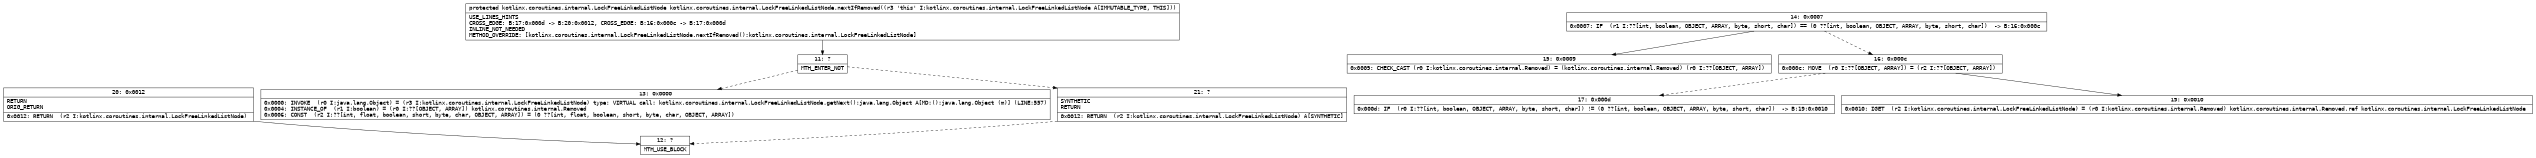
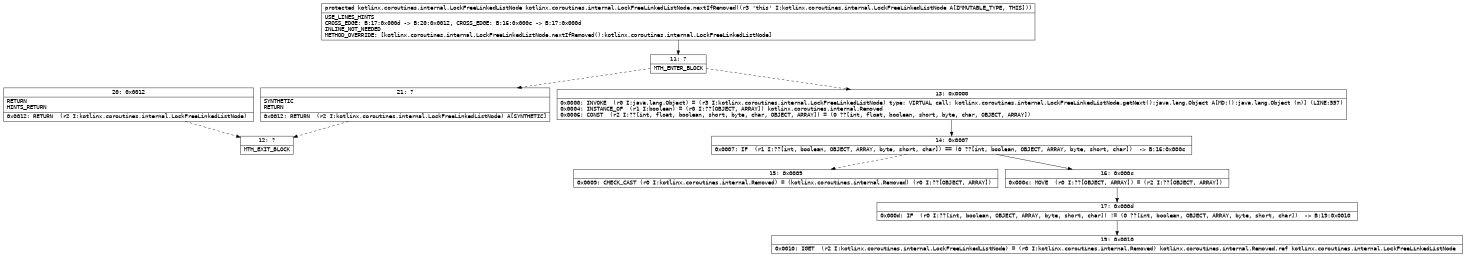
(1847, 42) -> (1032, 161)
(1685, 43) -> (871, 161)
(823, 68) -> (678, 68)
(1744, 84) -> (1117, 193)
(2037, 84) -> (1117, 226)
(25, 107) -> (27, 107)
none -> (952, 126)
(445, 135) -> (211, 129)
(665, 150) -> (267, 150)
